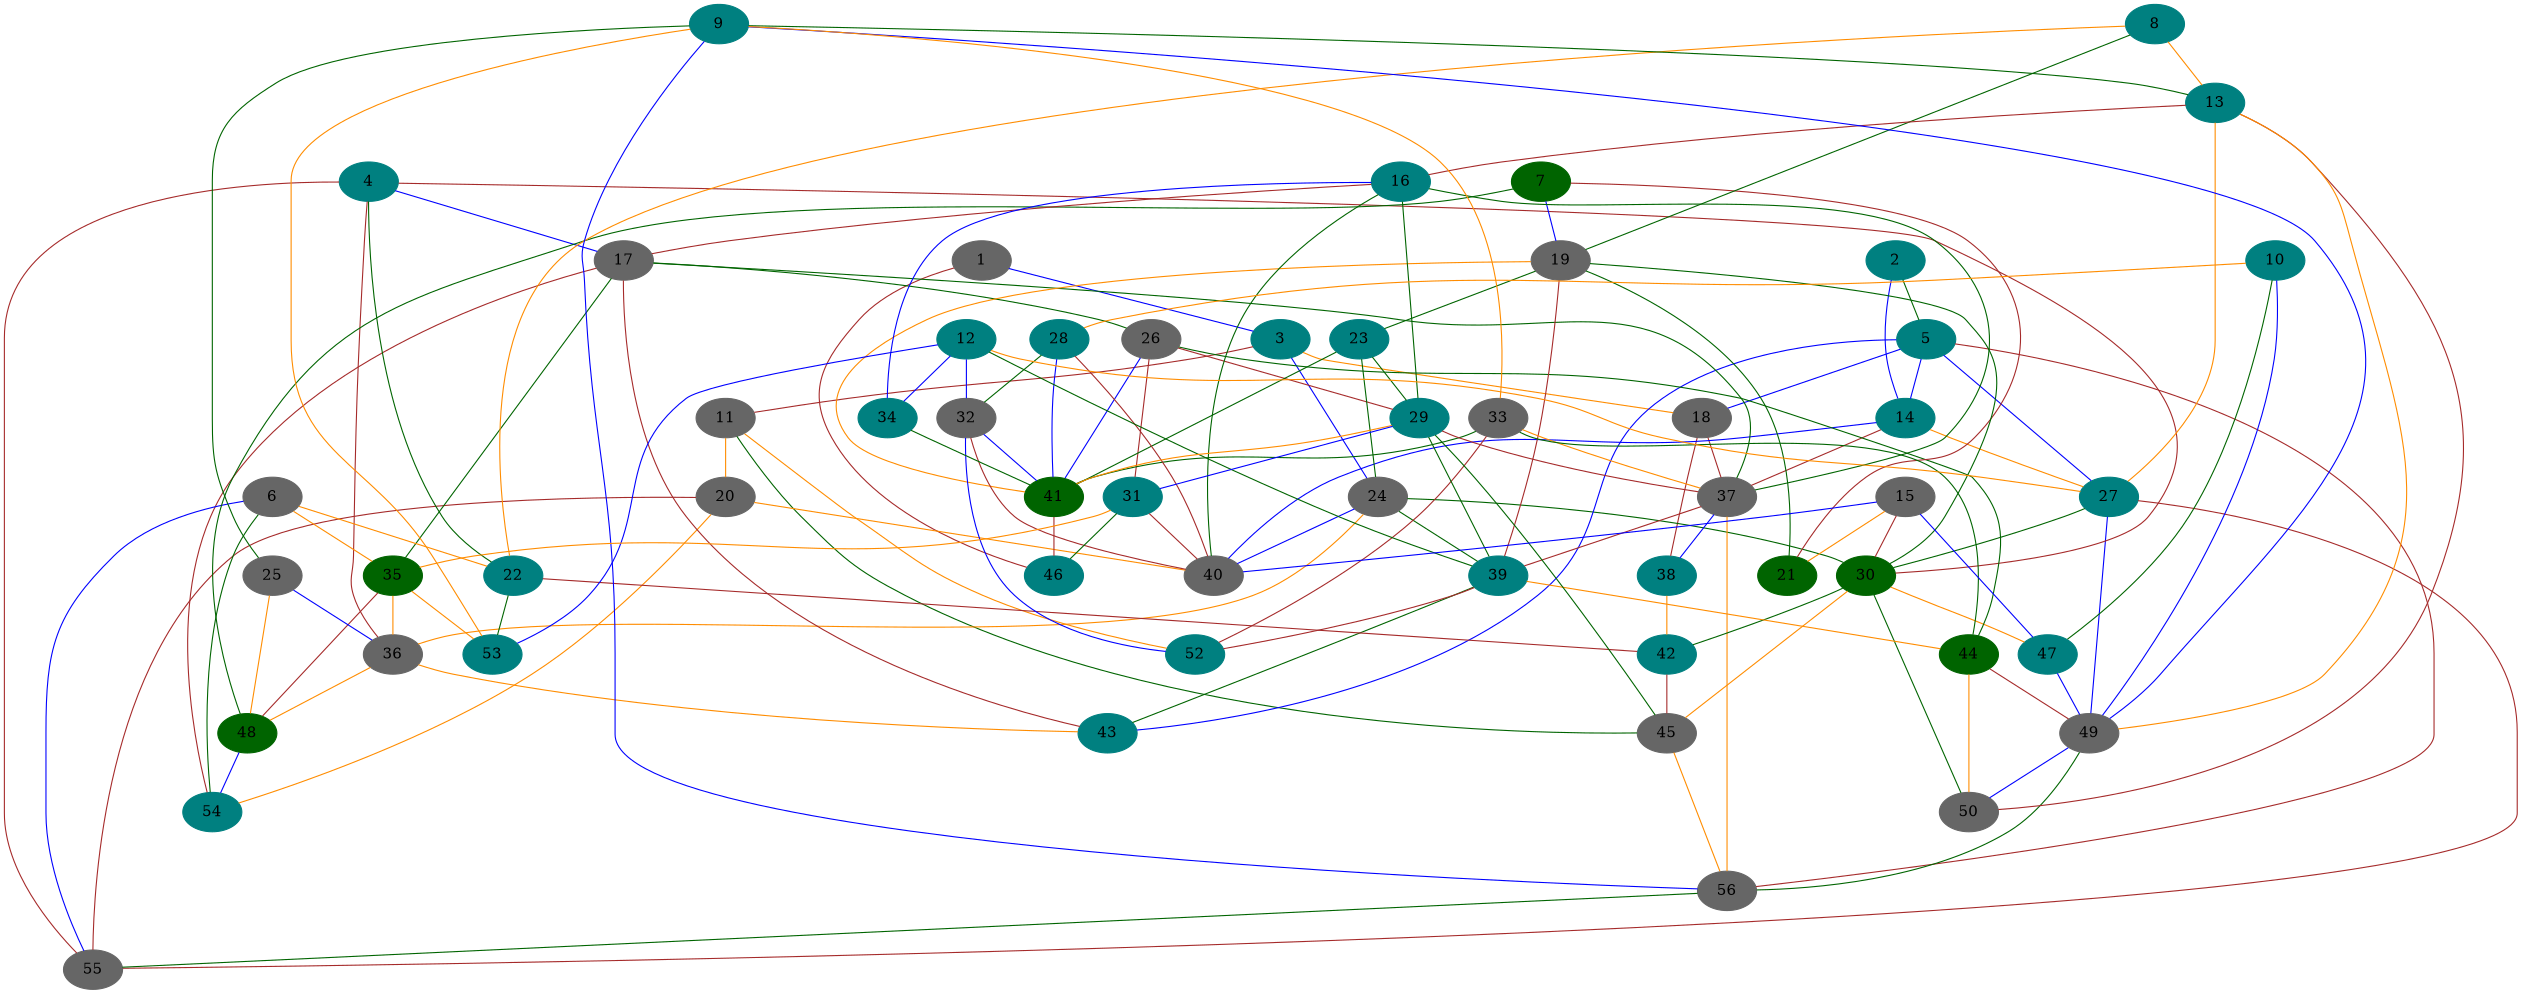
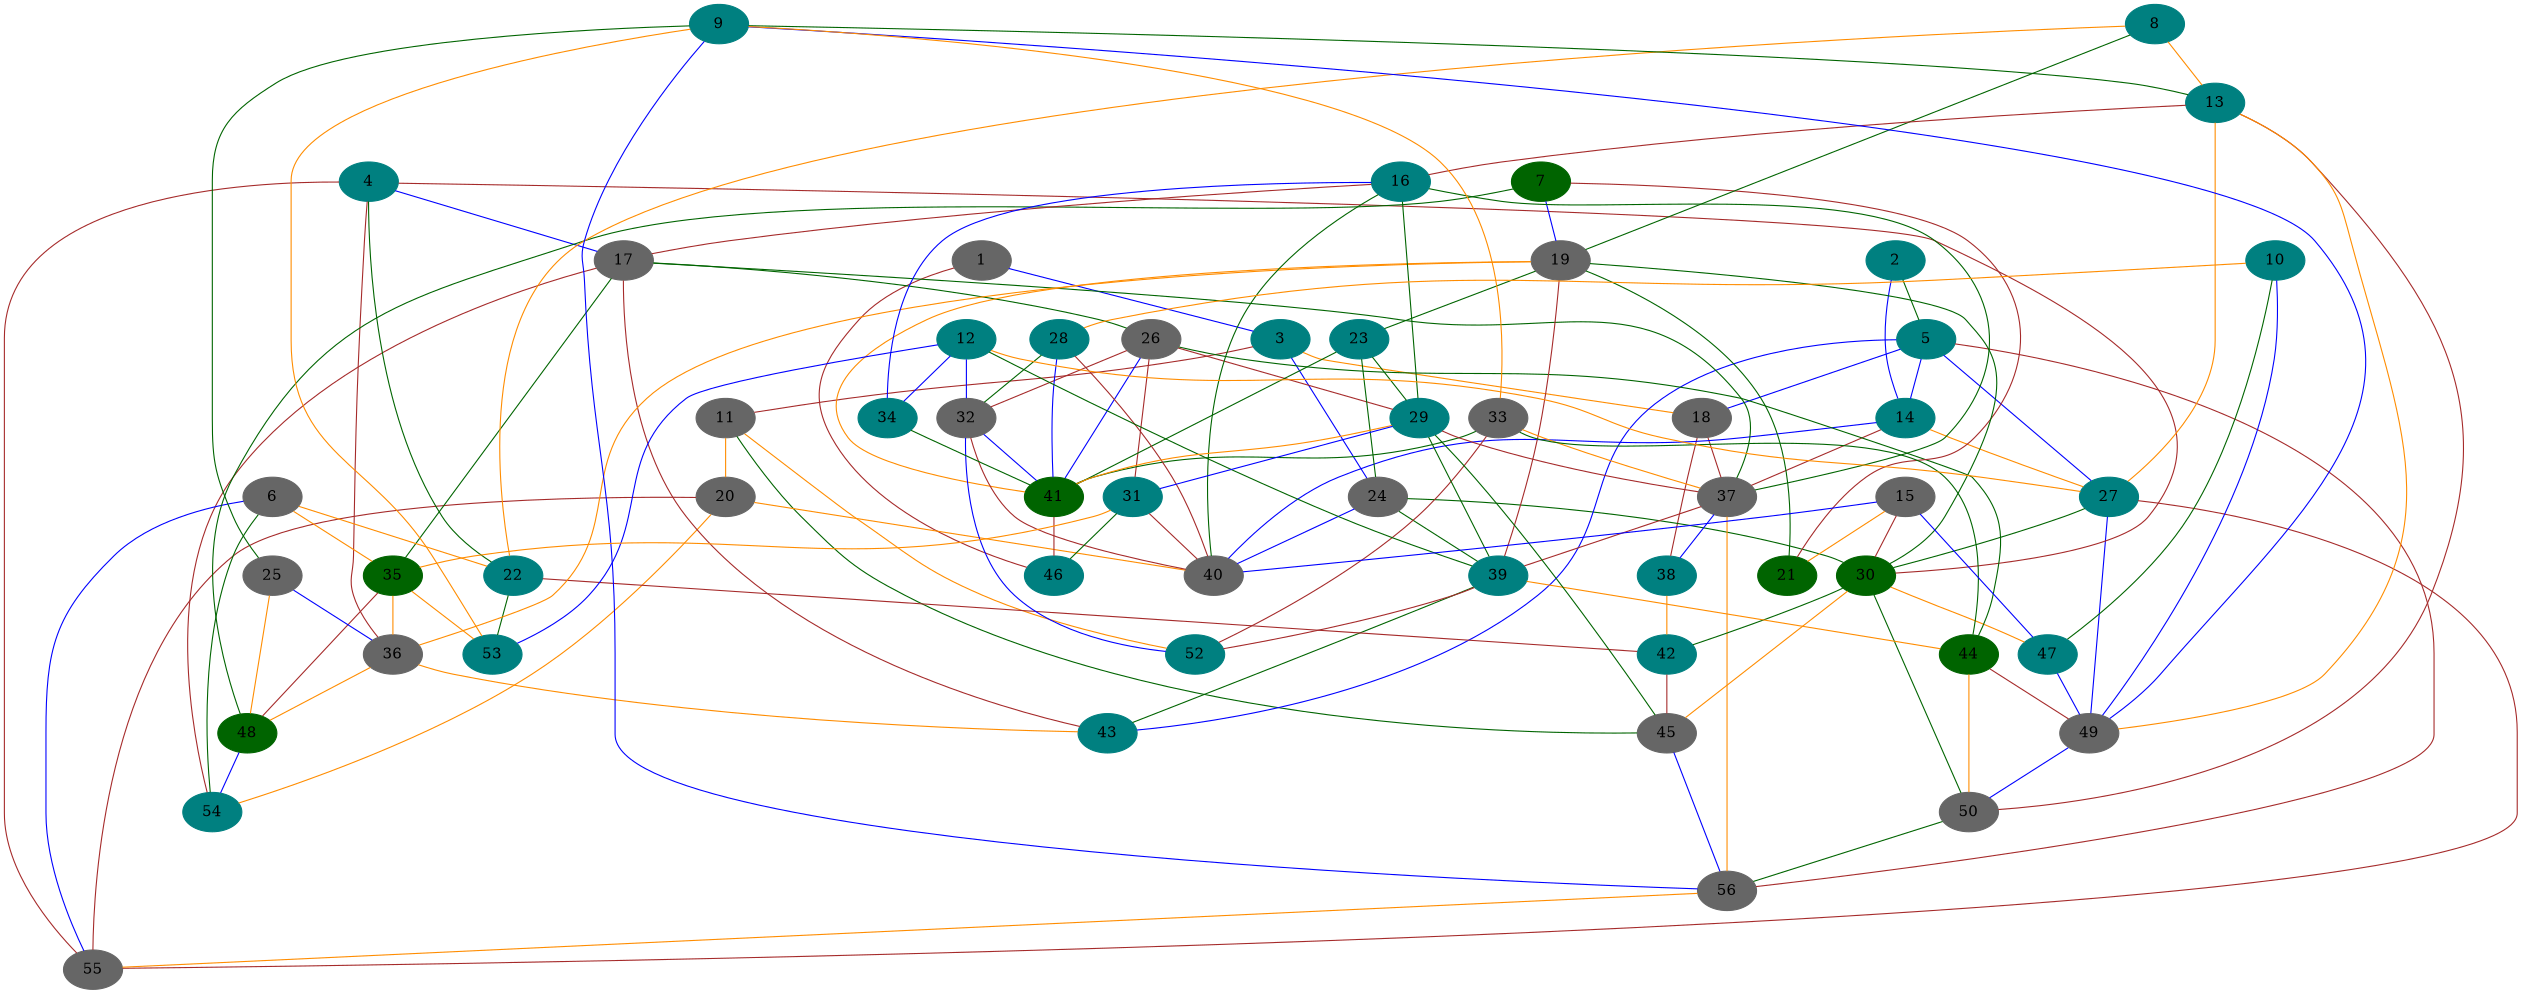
none -> (1038, 387)
(905, 627) -> (930, 305)
(1697, 812) -> (1697, 812)
(1964, 853) -> (1848, 851)
(910, 930) -> (910, 930)
